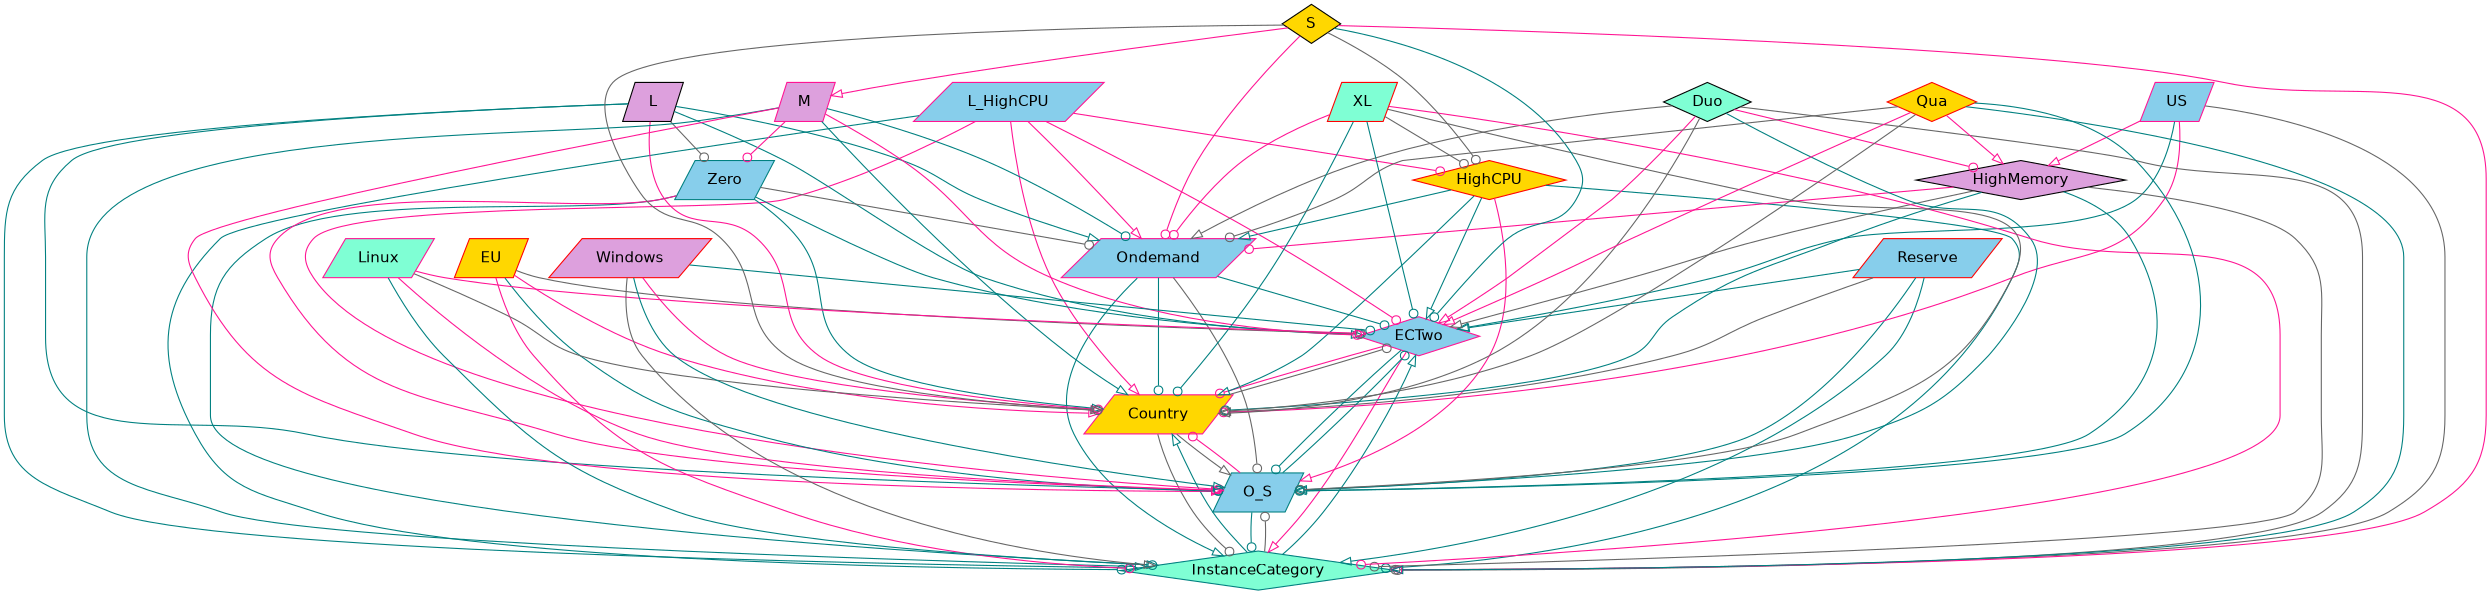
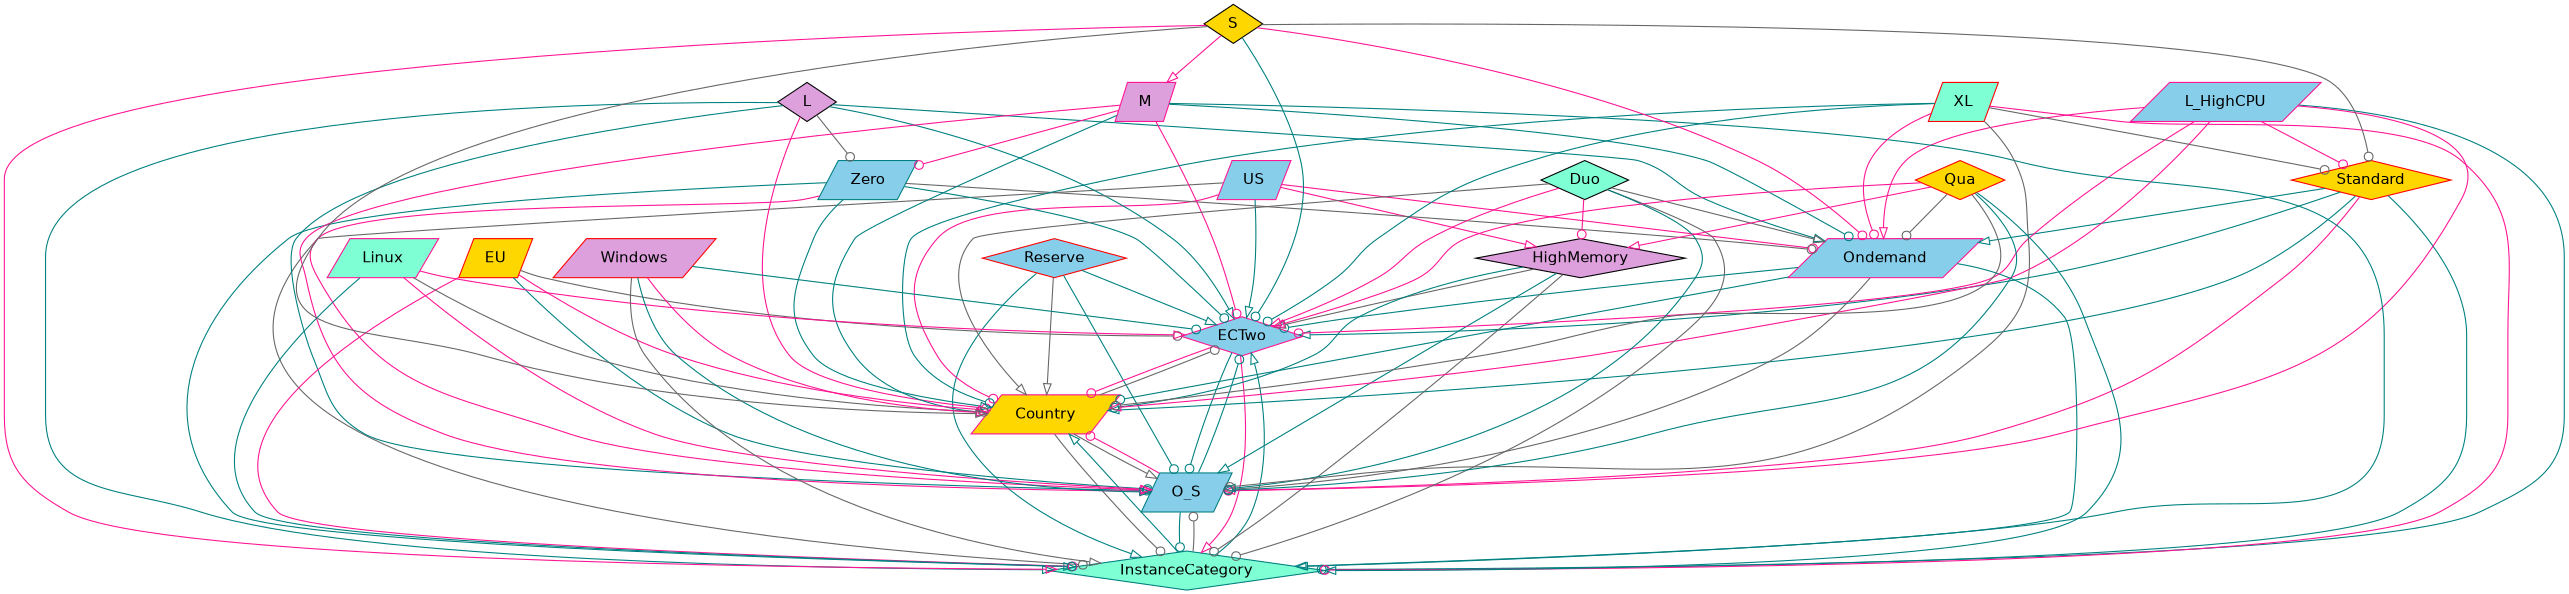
(653, 102) -> (807, 102)
(1489, 180) -> (2371, 180)
(1603, 218) -> (1519, 213)
(1928, 258) -> (1054, 258)
